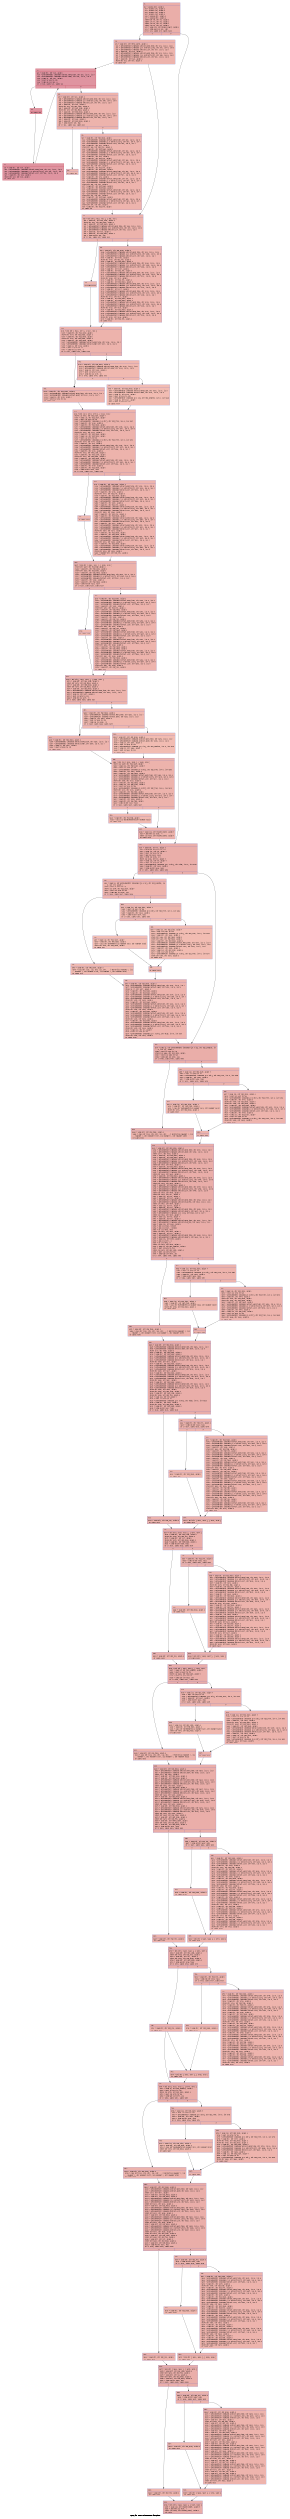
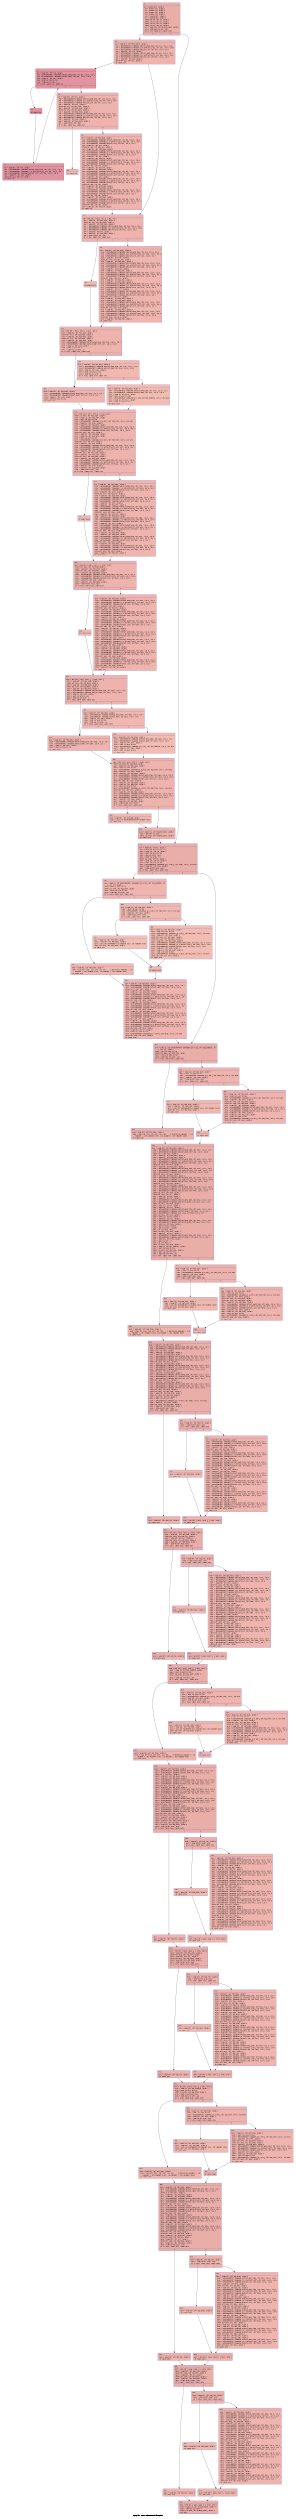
(111, 553) -> (110, 553)
(176, 2051) -> (217, 2068)
